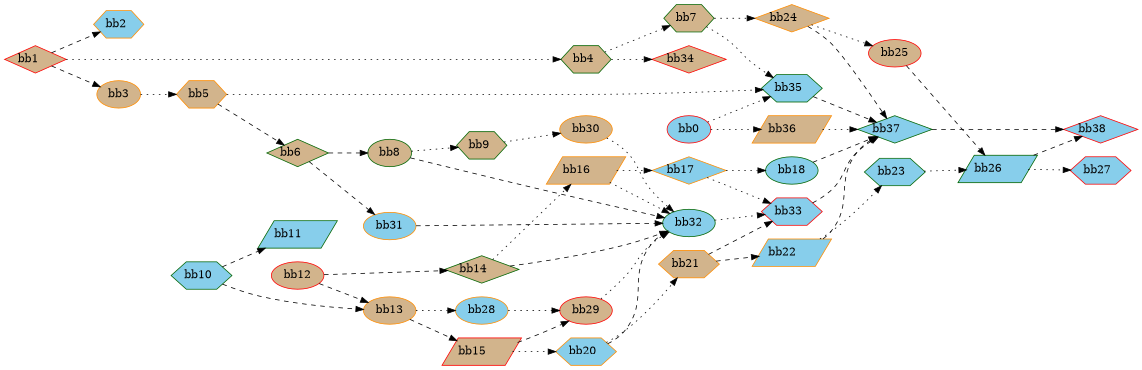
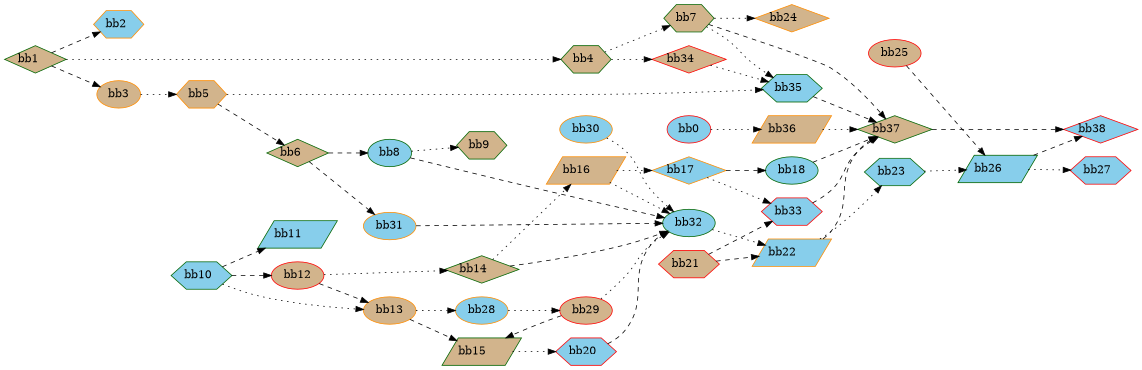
(838, 34) -> none
(35, 59) -> (35, 59)
(849, 65) -> (802, 56)
(735, 111) -> (736, 73)
(586, 129) -> (586, 129)
(895, 129) -> (895, 129)
(528, 138) -> none
(390, 153) -> (390, 153)
(742, 170) -> (742, 170)
(736, 218) -> (734, 236)
(689, 264) -> (689, 264)
(382, 273) -> (382, 273)
none -> (248, 276)
(288, 302) -> (288, 302)
(642, 316) -> none
(540, 334) -> (537, 325)
(482, 352) -> (482, 352)
(586, 352) -> (586, 352)
